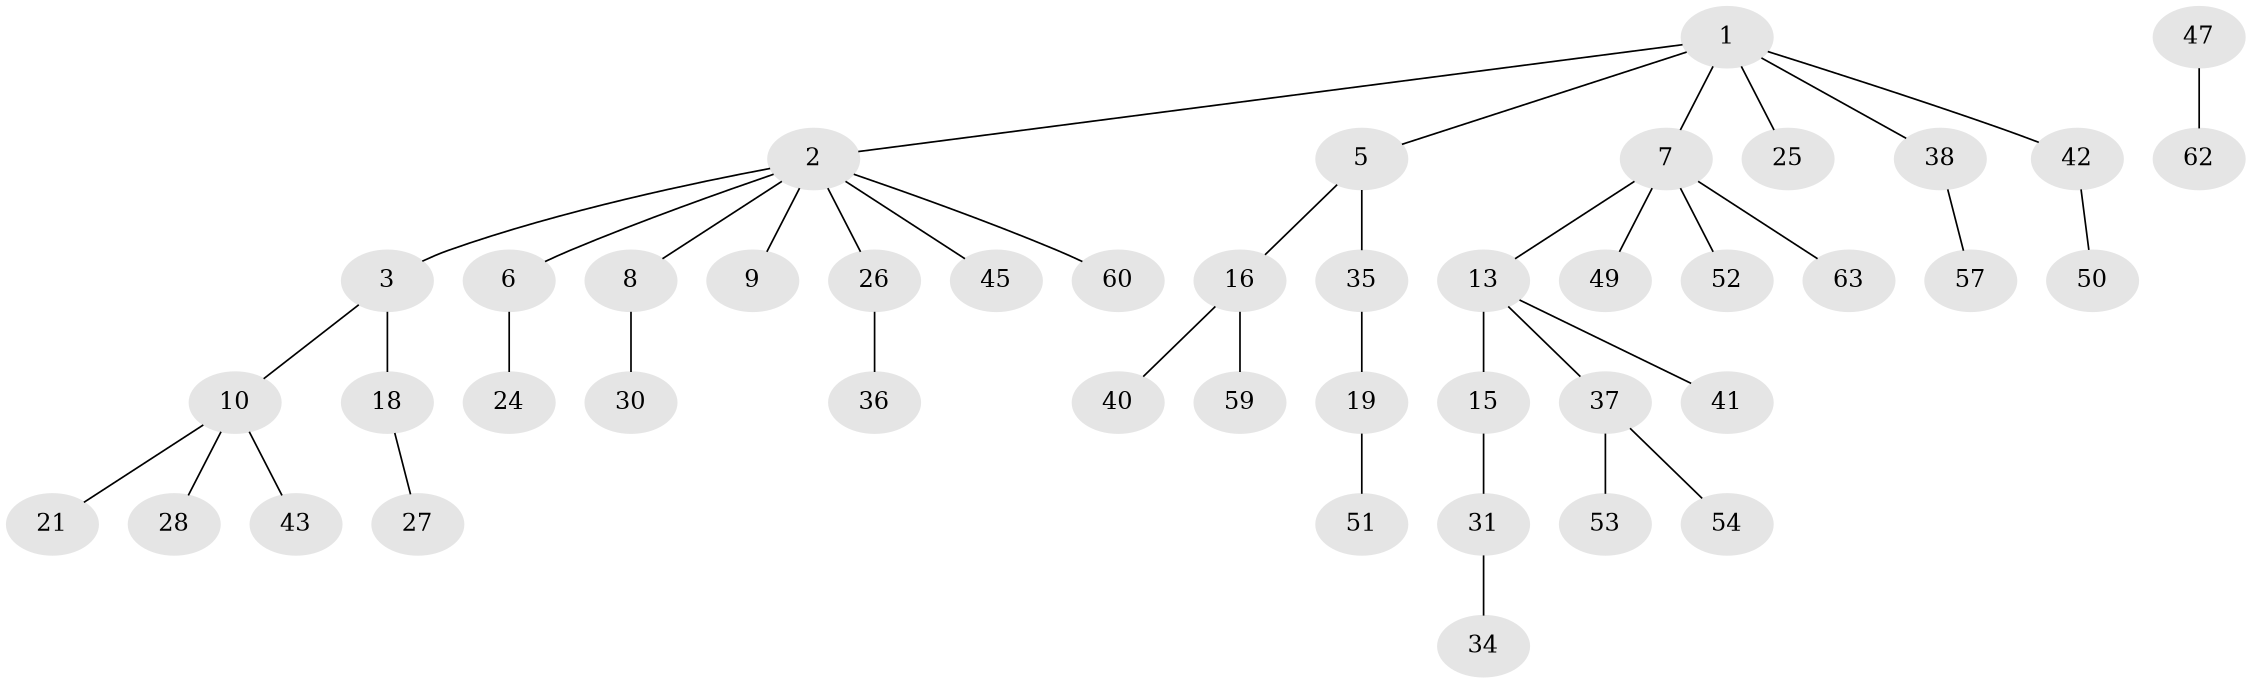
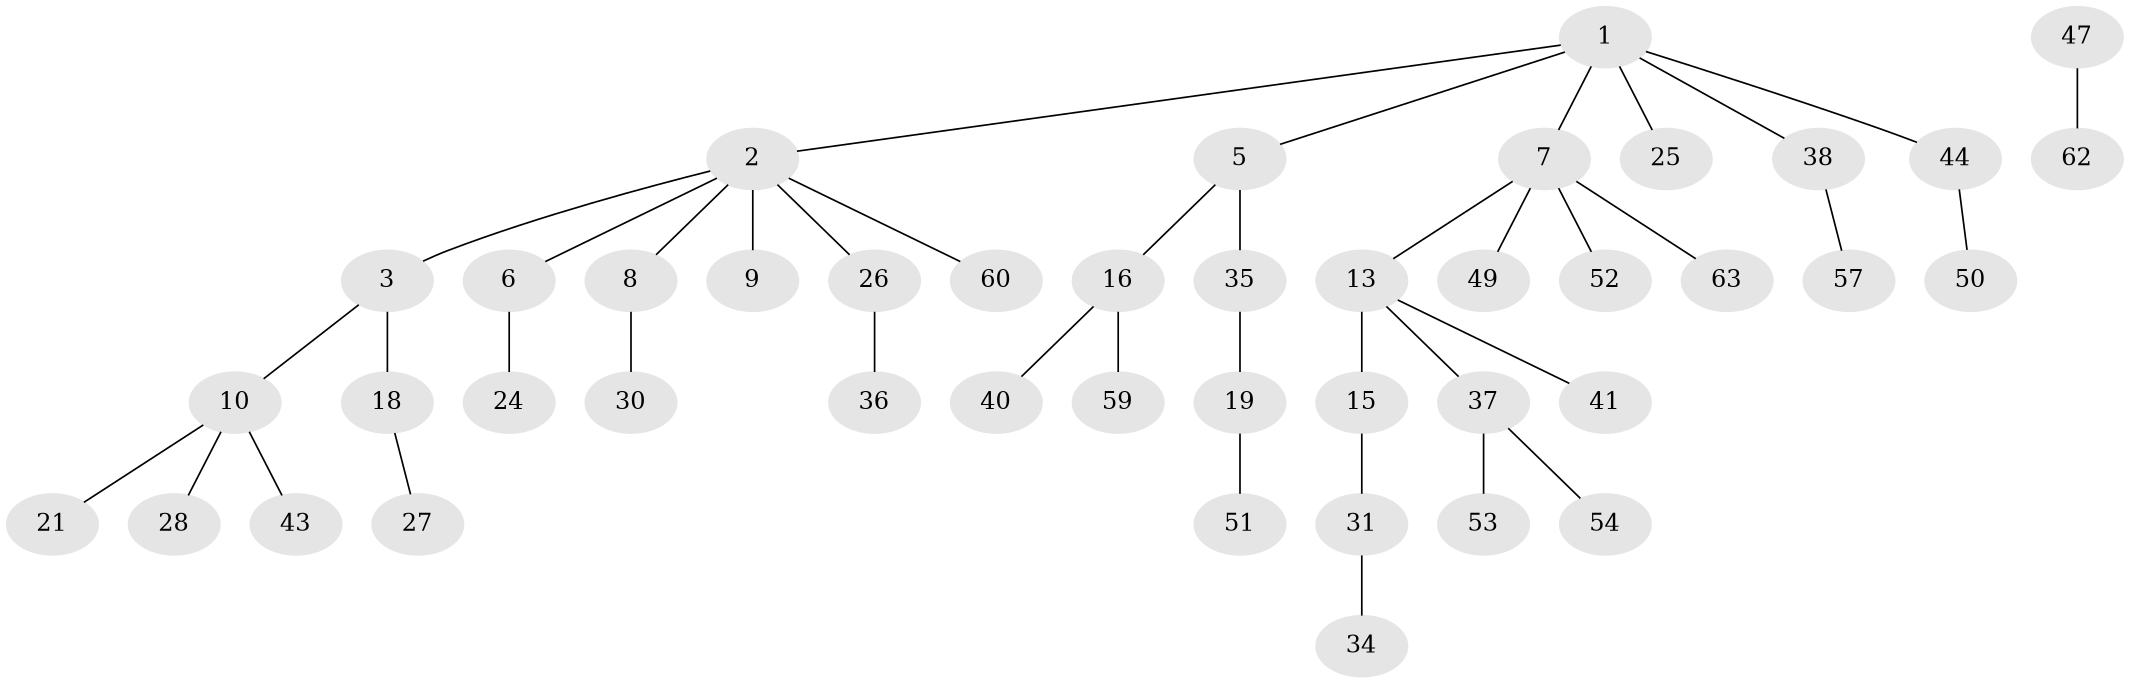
(2077, 159) -> (1956, 159)
(996, 281) -> none
